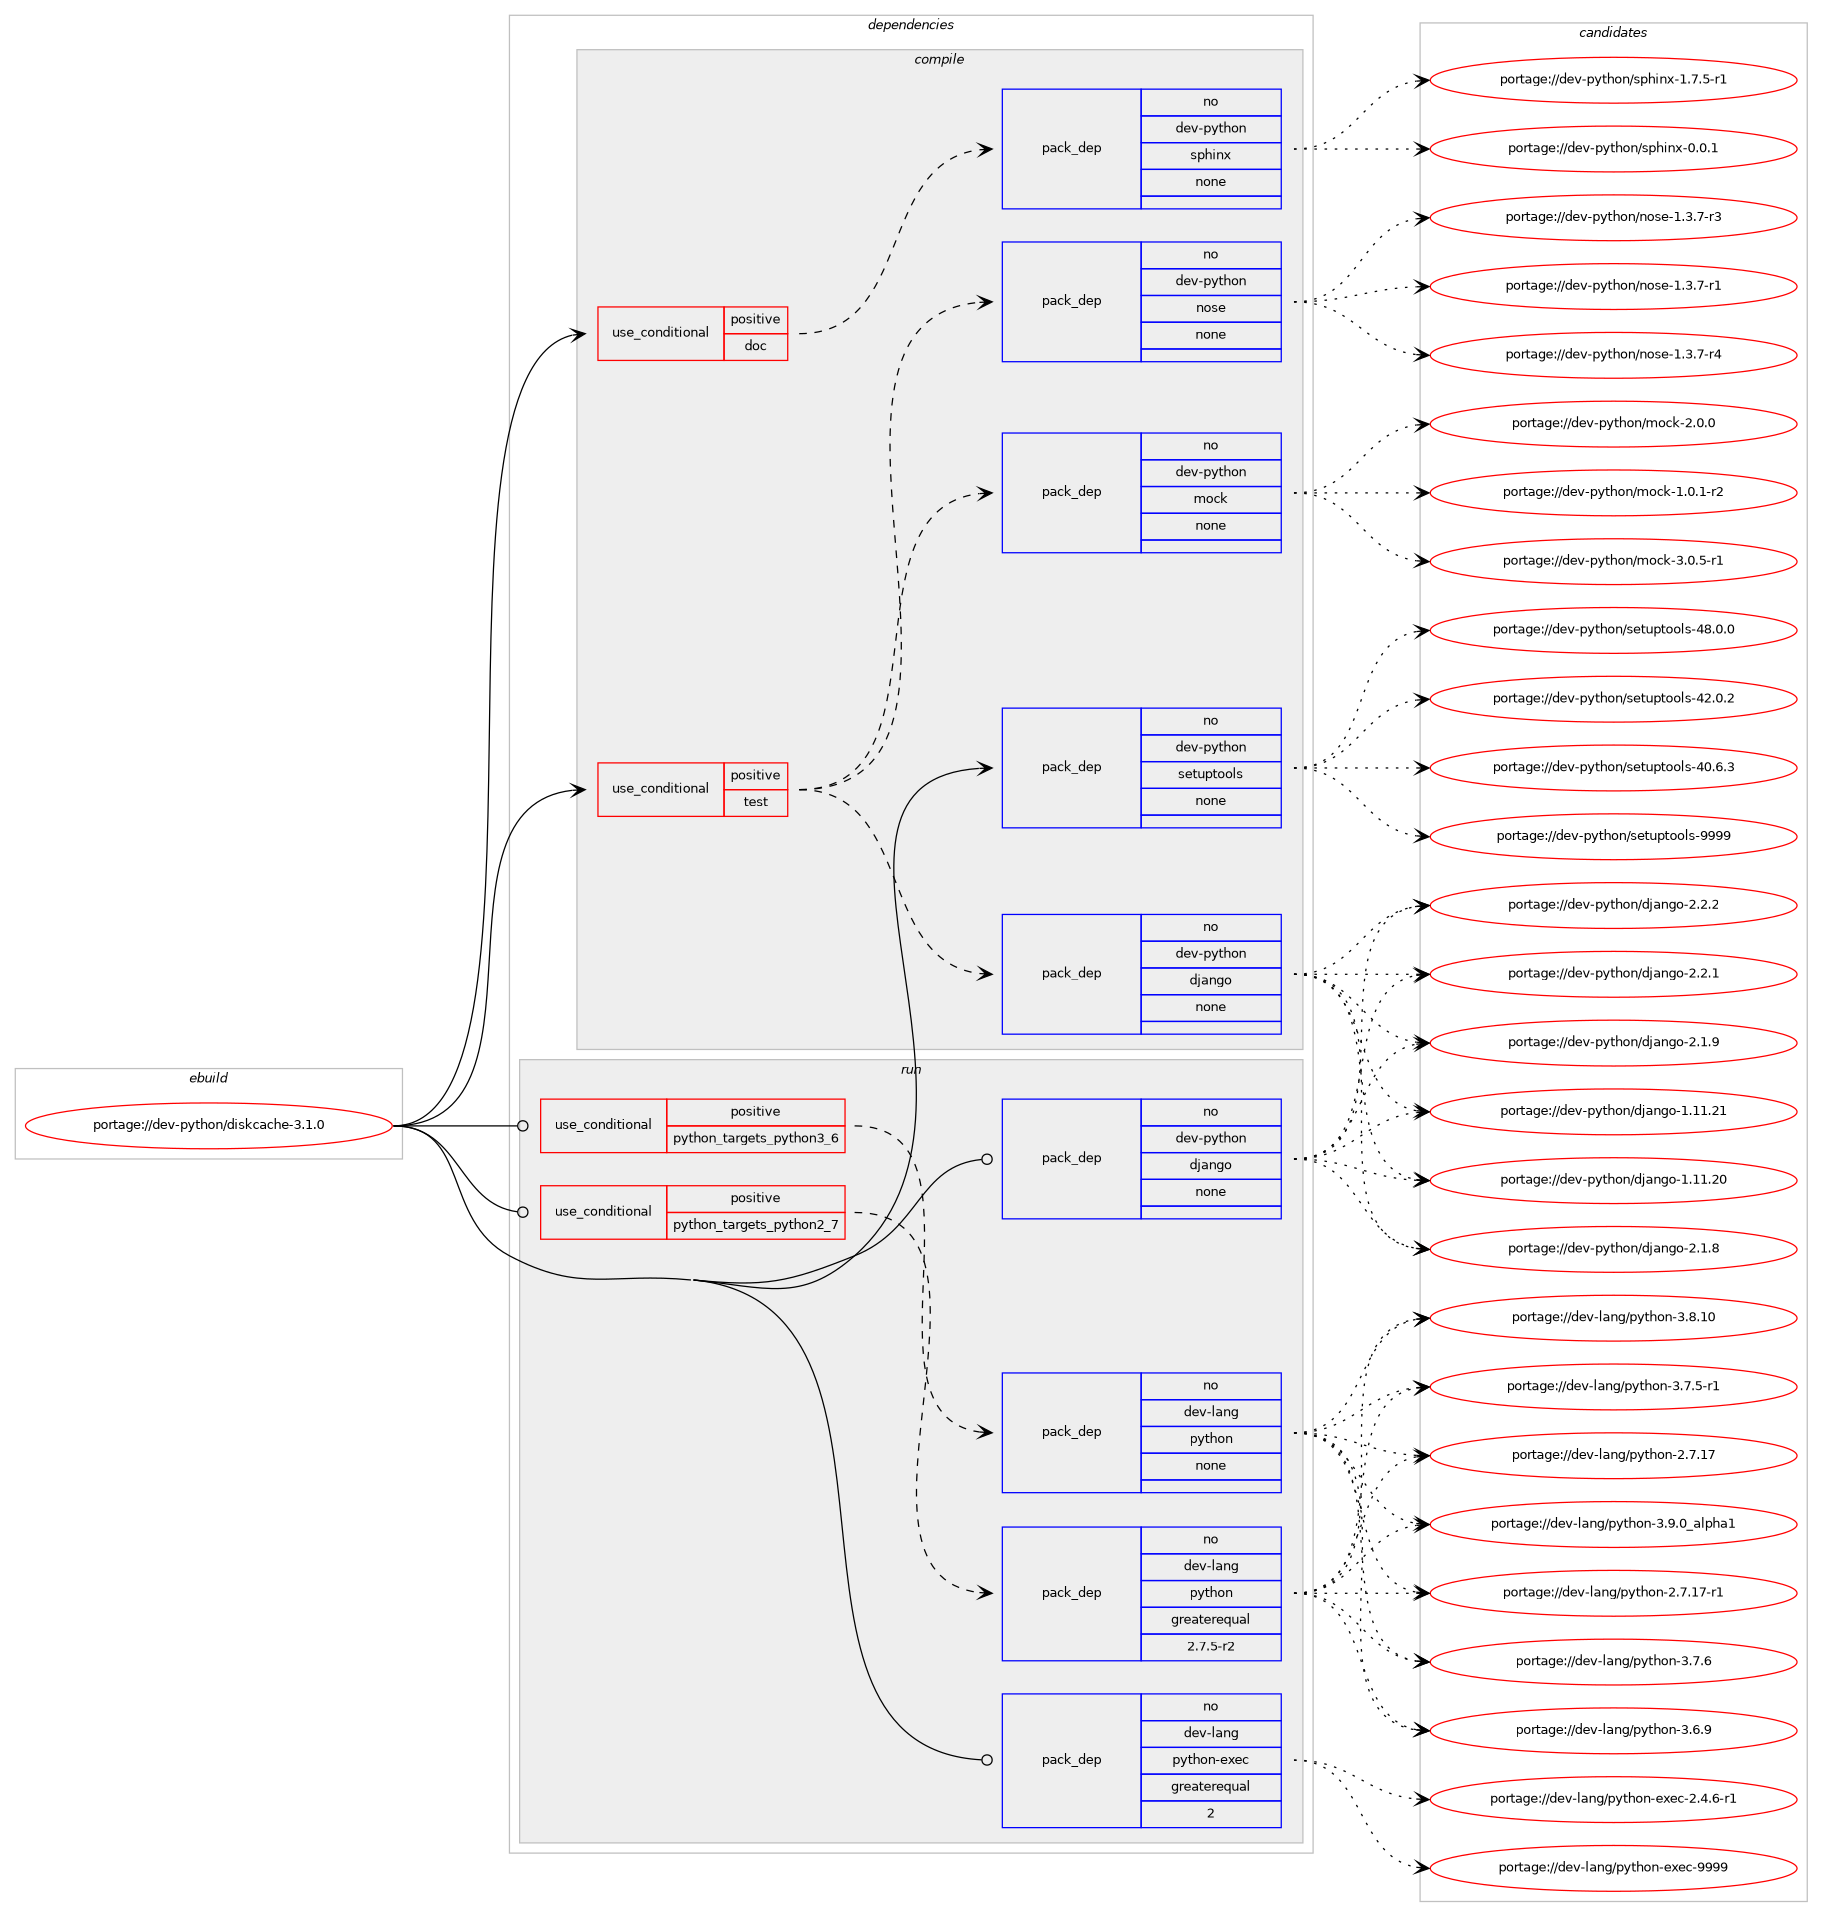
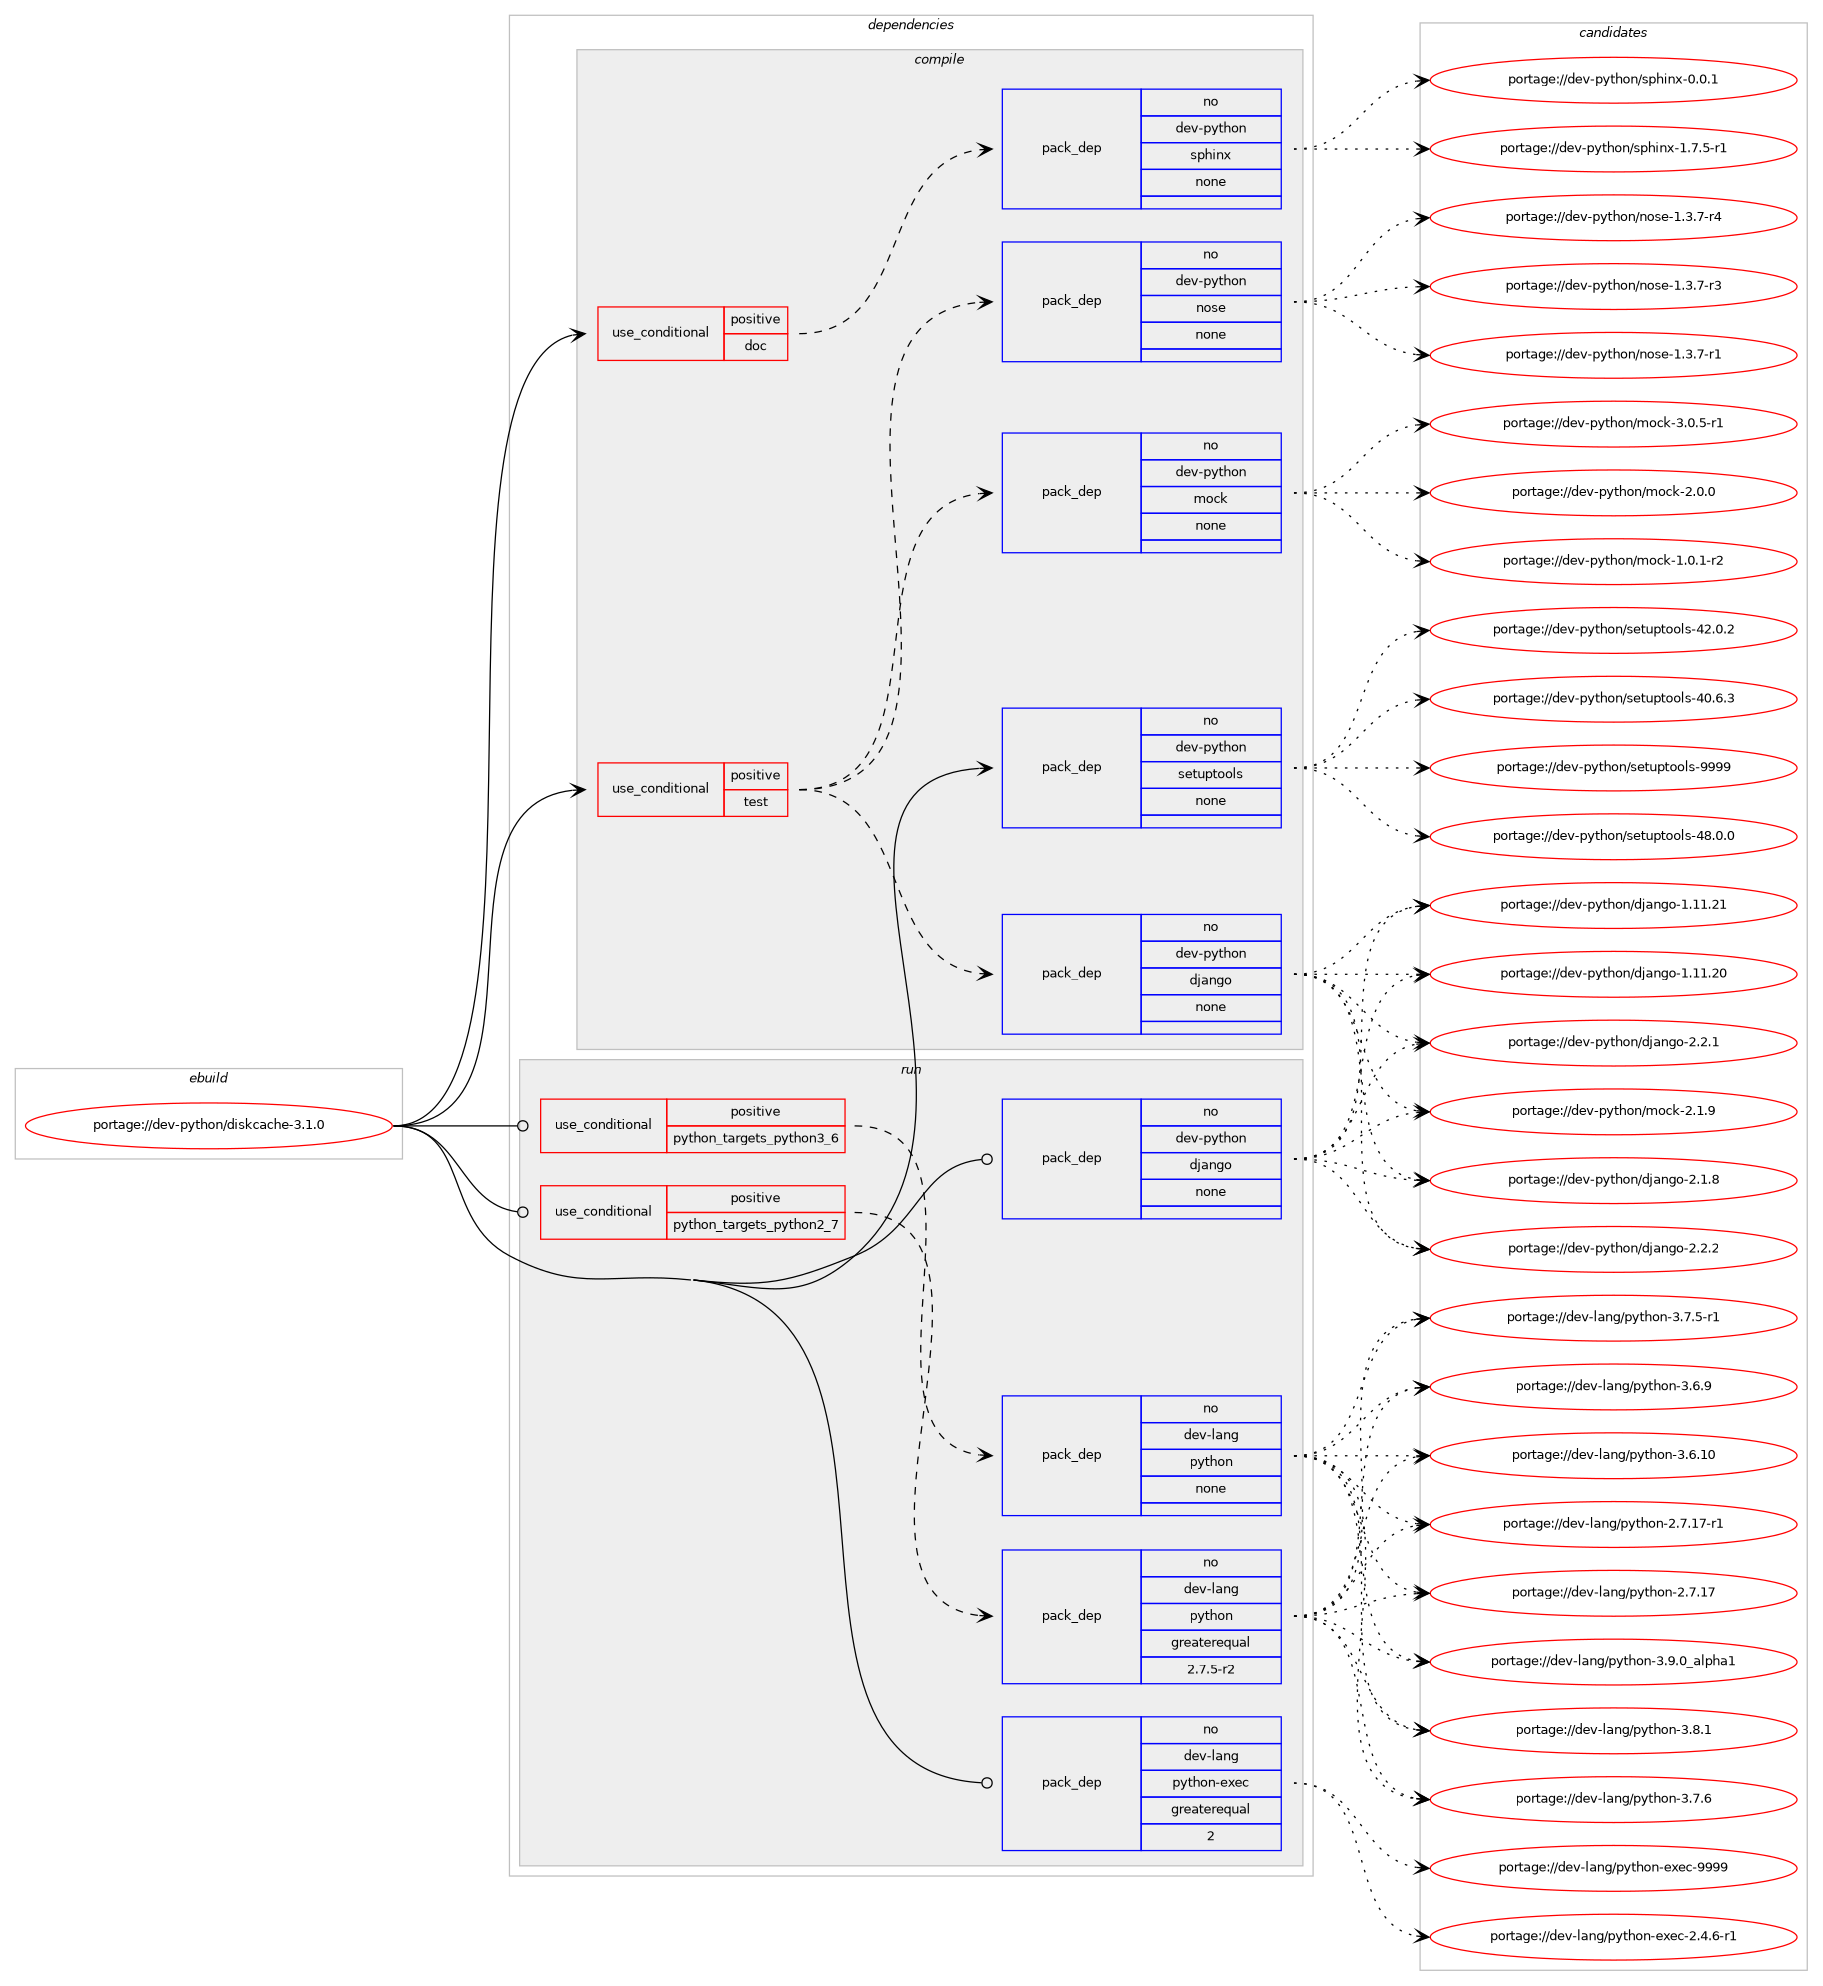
(1614, 1043) -> (1614, 1112)
(1614, 1318) -> (1614, 1456)
none -> (1614, 1731)
